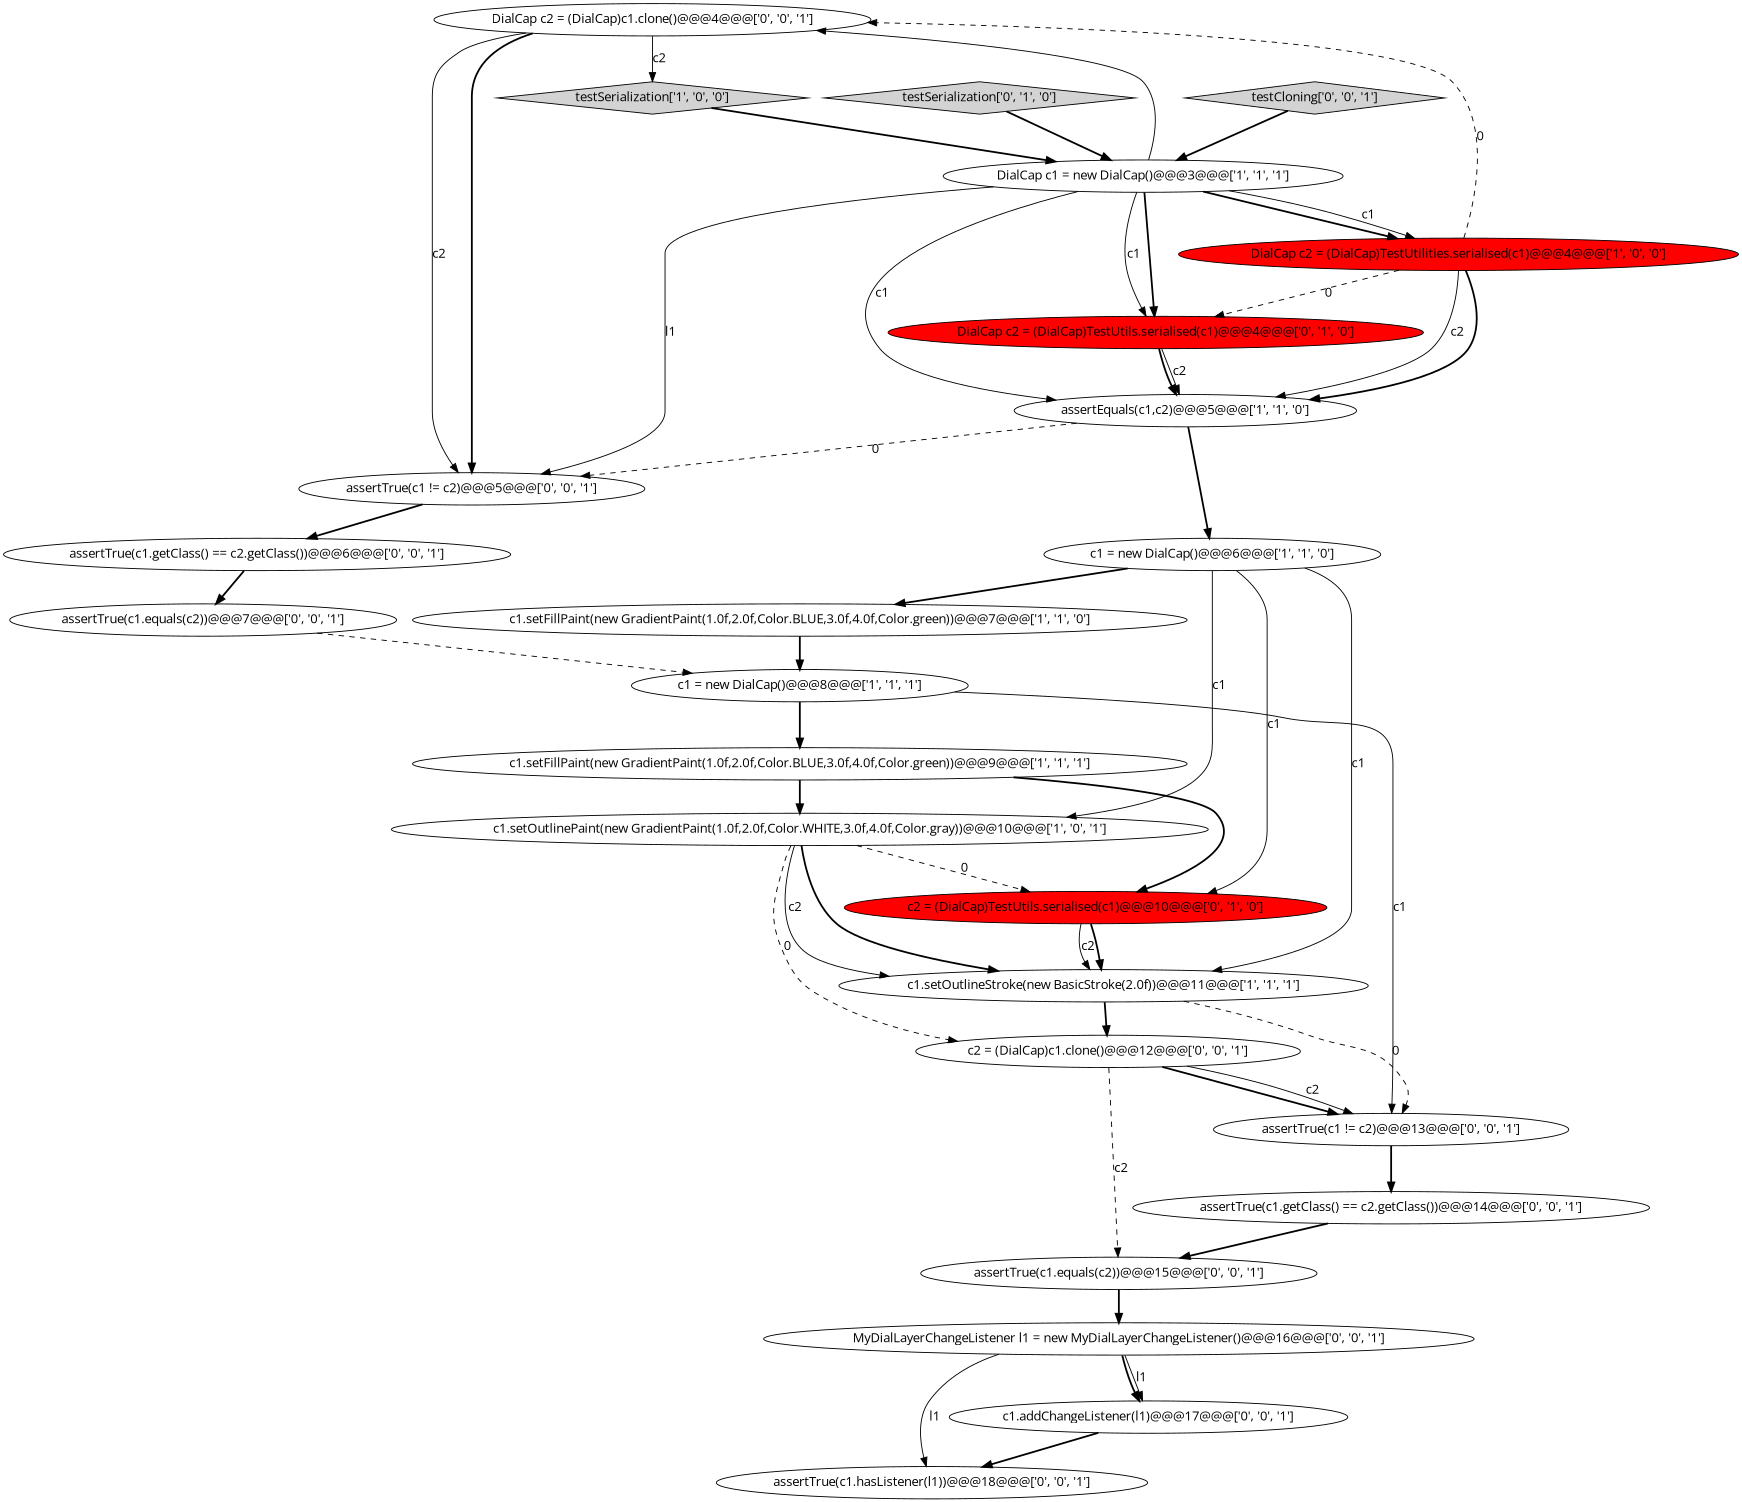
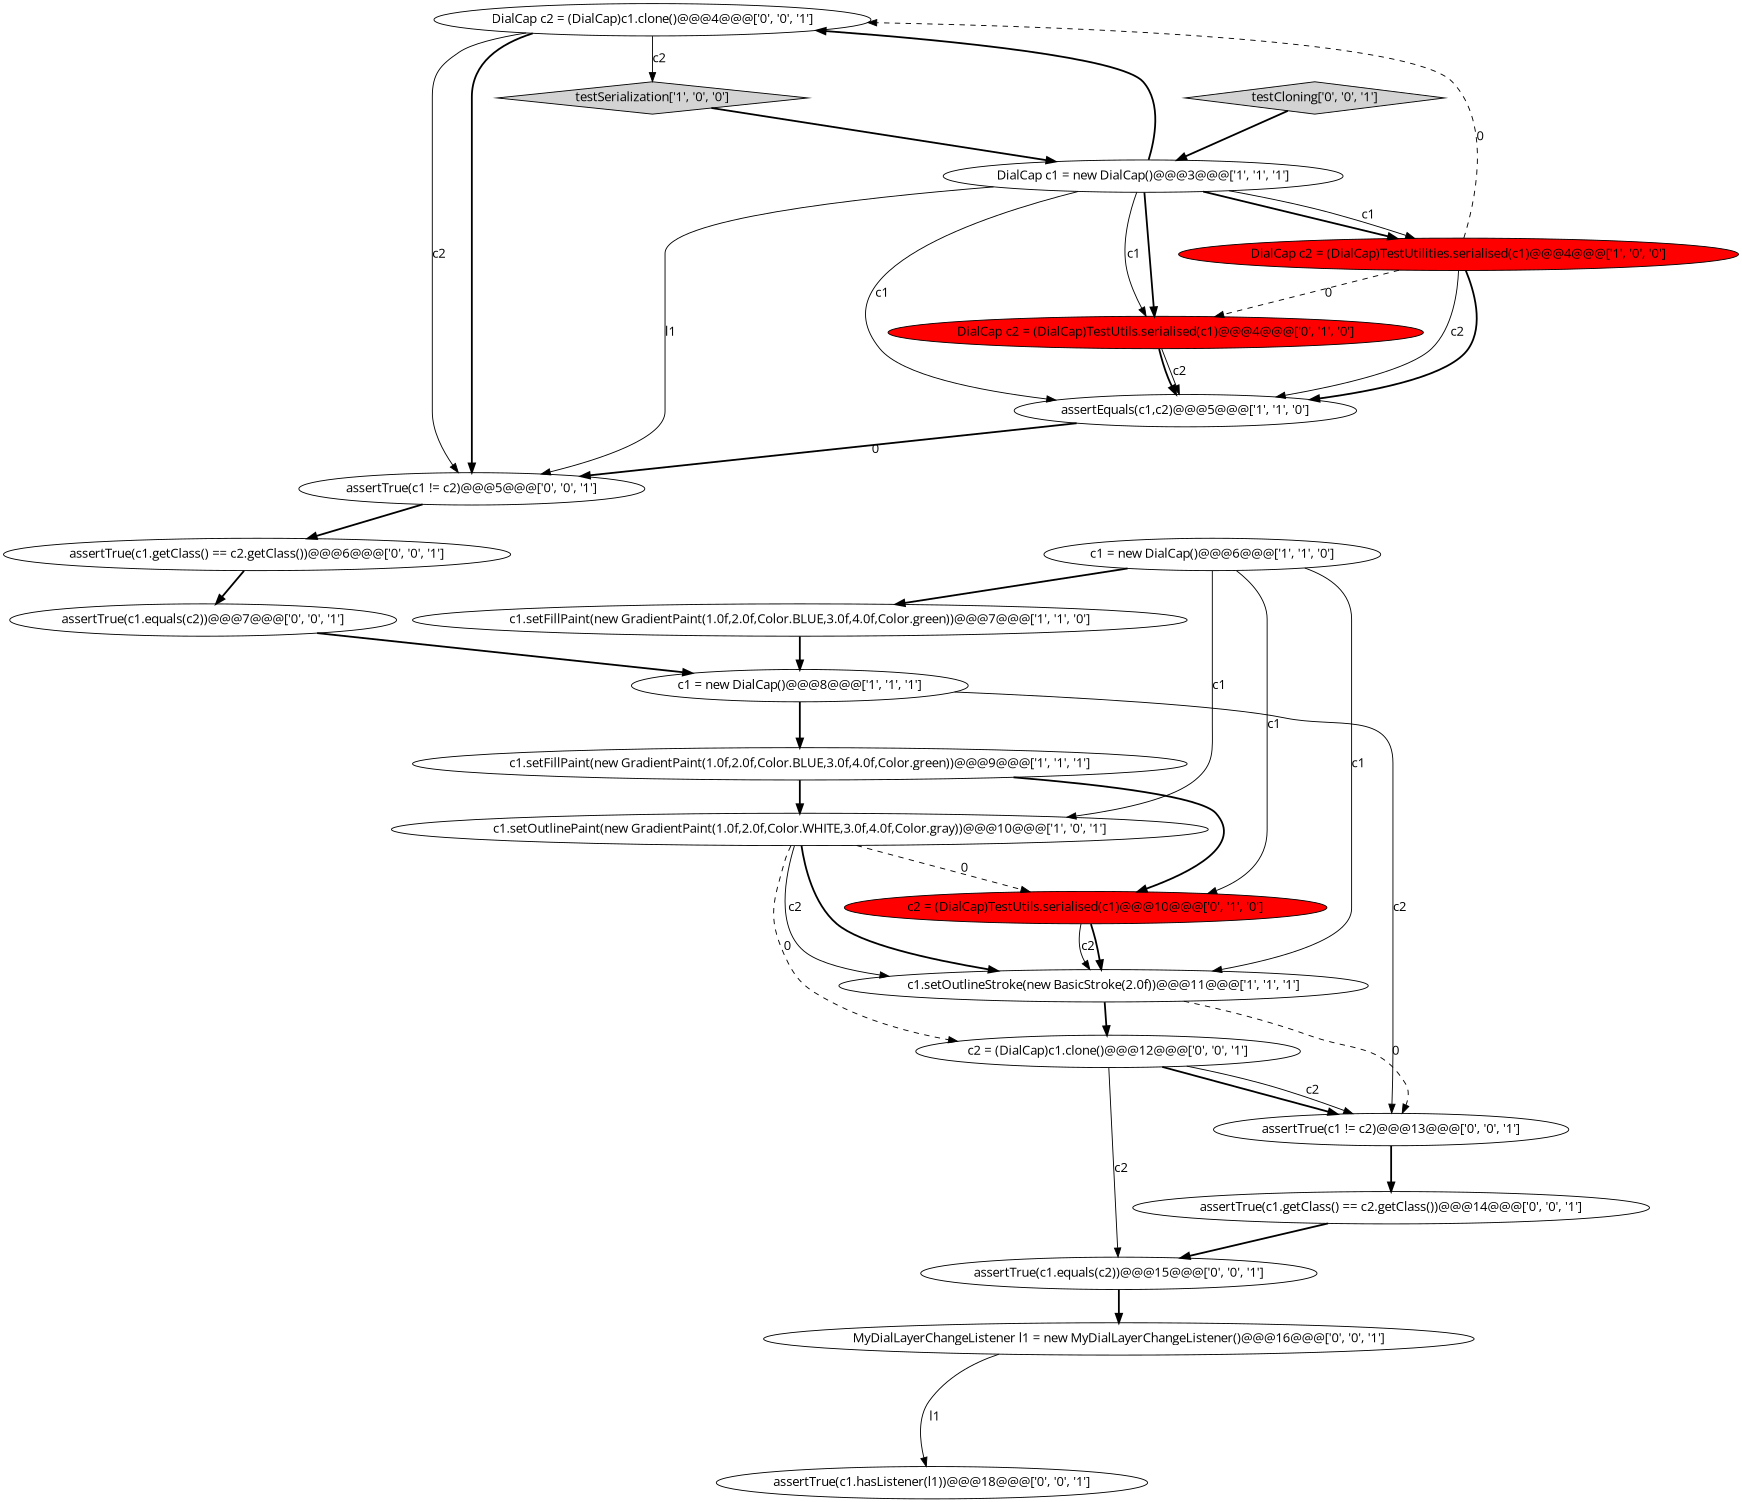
(1027, 51) -> (1027, 51)
(980, 98) -> none
(833, 449) -> (833, 449)
(1198, 478) -> none
(500, 653) -> (500, 653)
(1400, 908) -> (1400, 908)
(1113, 1158) -> (1113, 1158)
(1149, 1417) -> none
